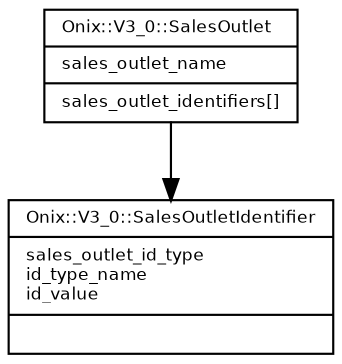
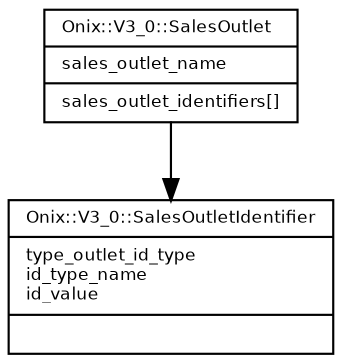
(116, 255) -> (111, 255)
